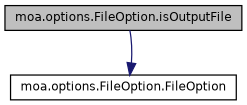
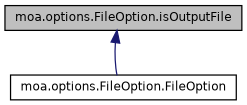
(132, 47) -> (115, 59)
